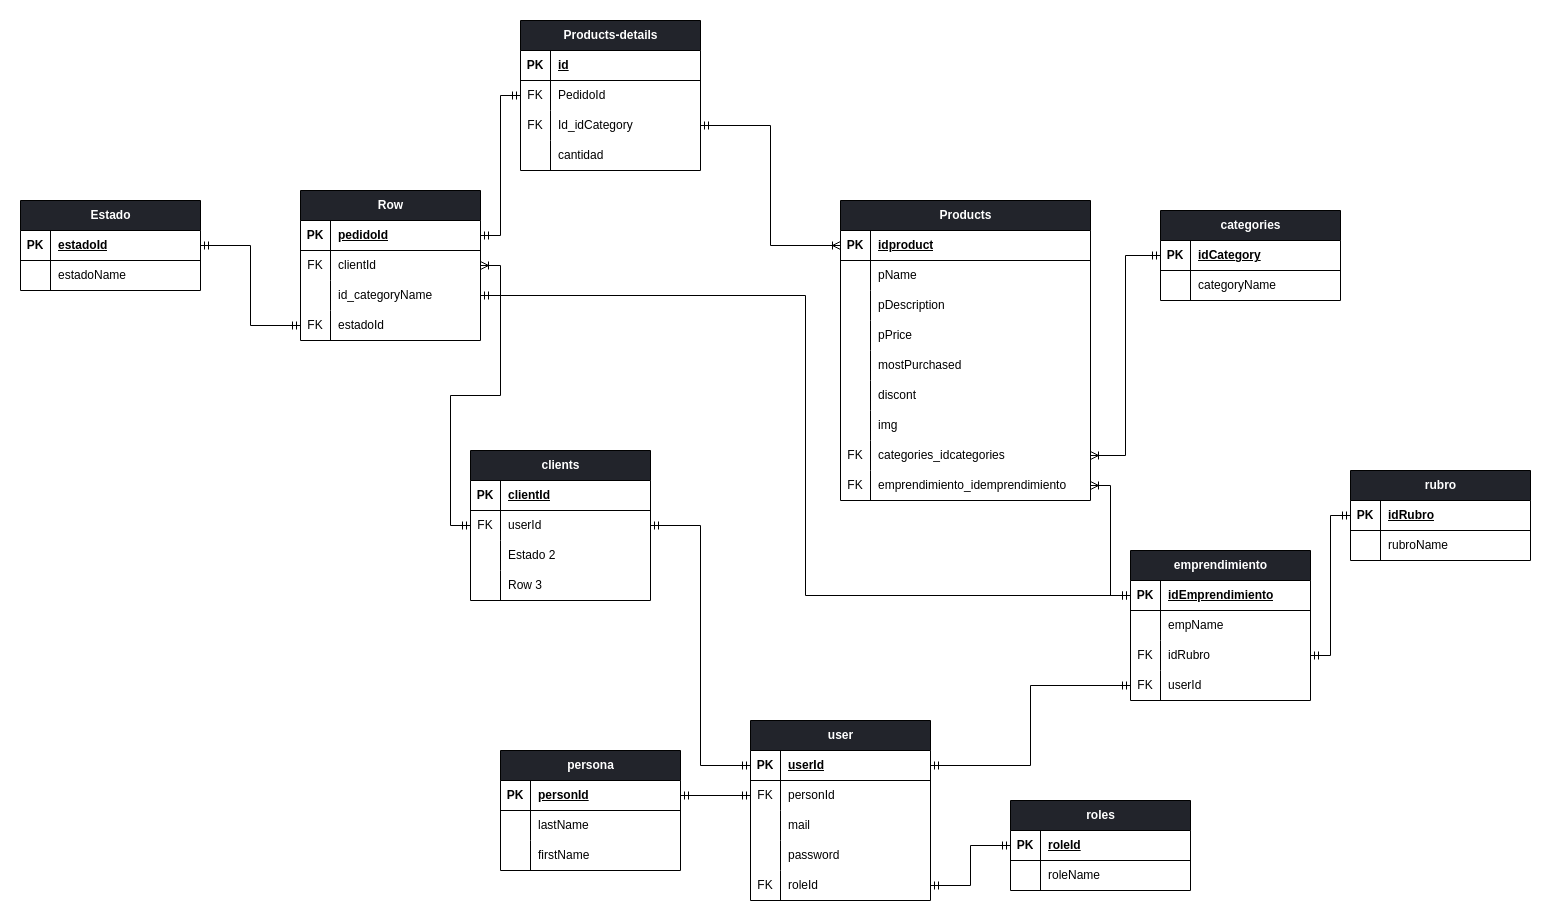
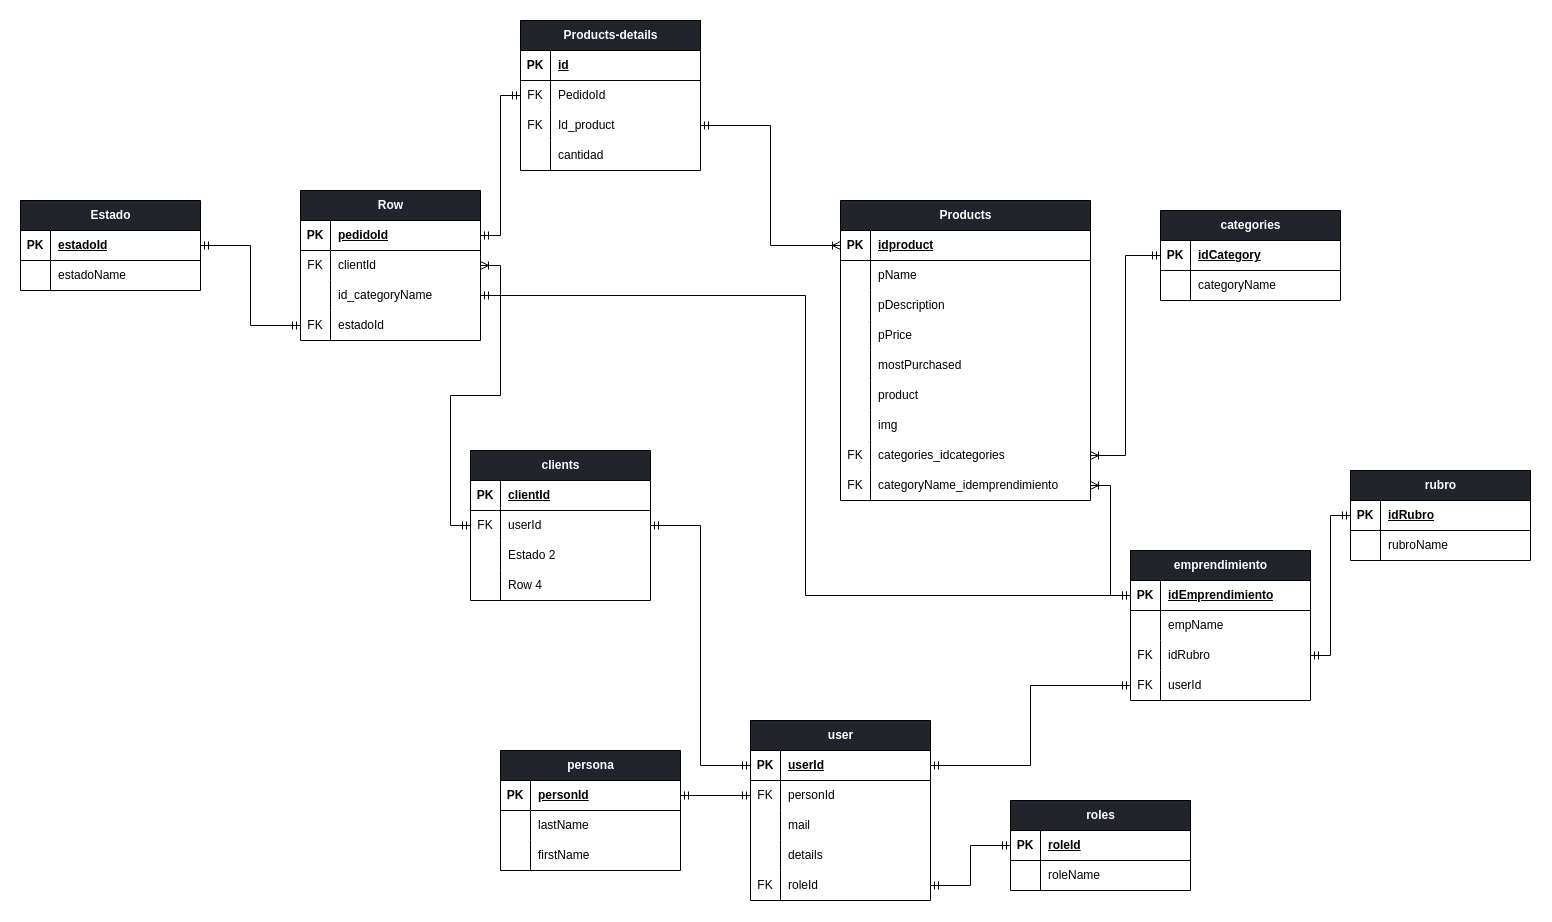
(601, 126) -> (592, 126)
(900, 396) -> (902, 396)
(975, 486) -> (971, 486)
(524, 586) -> (524, 586)
(815, 856) -> (809, 856)
